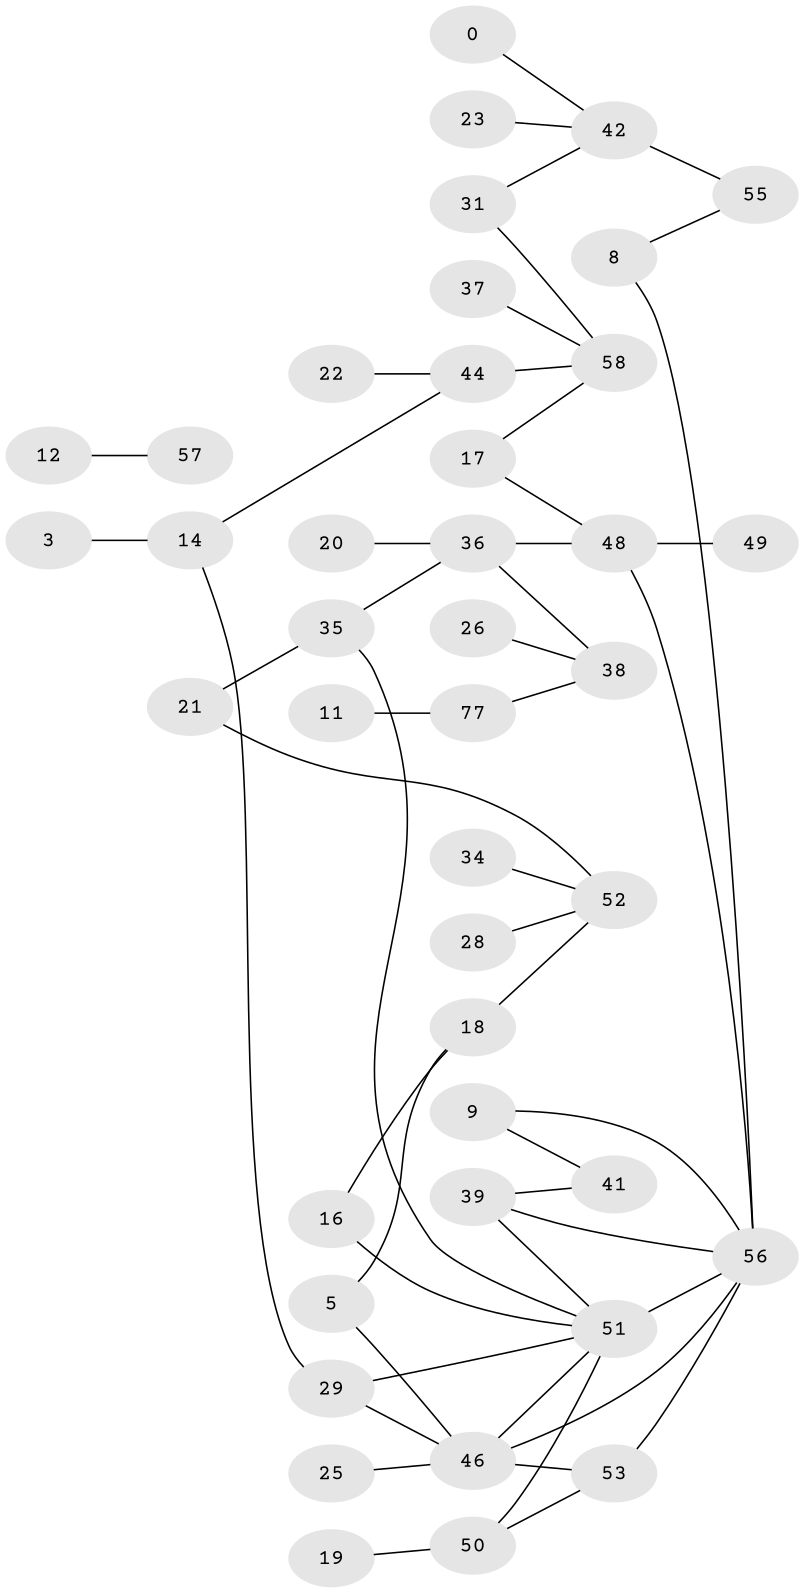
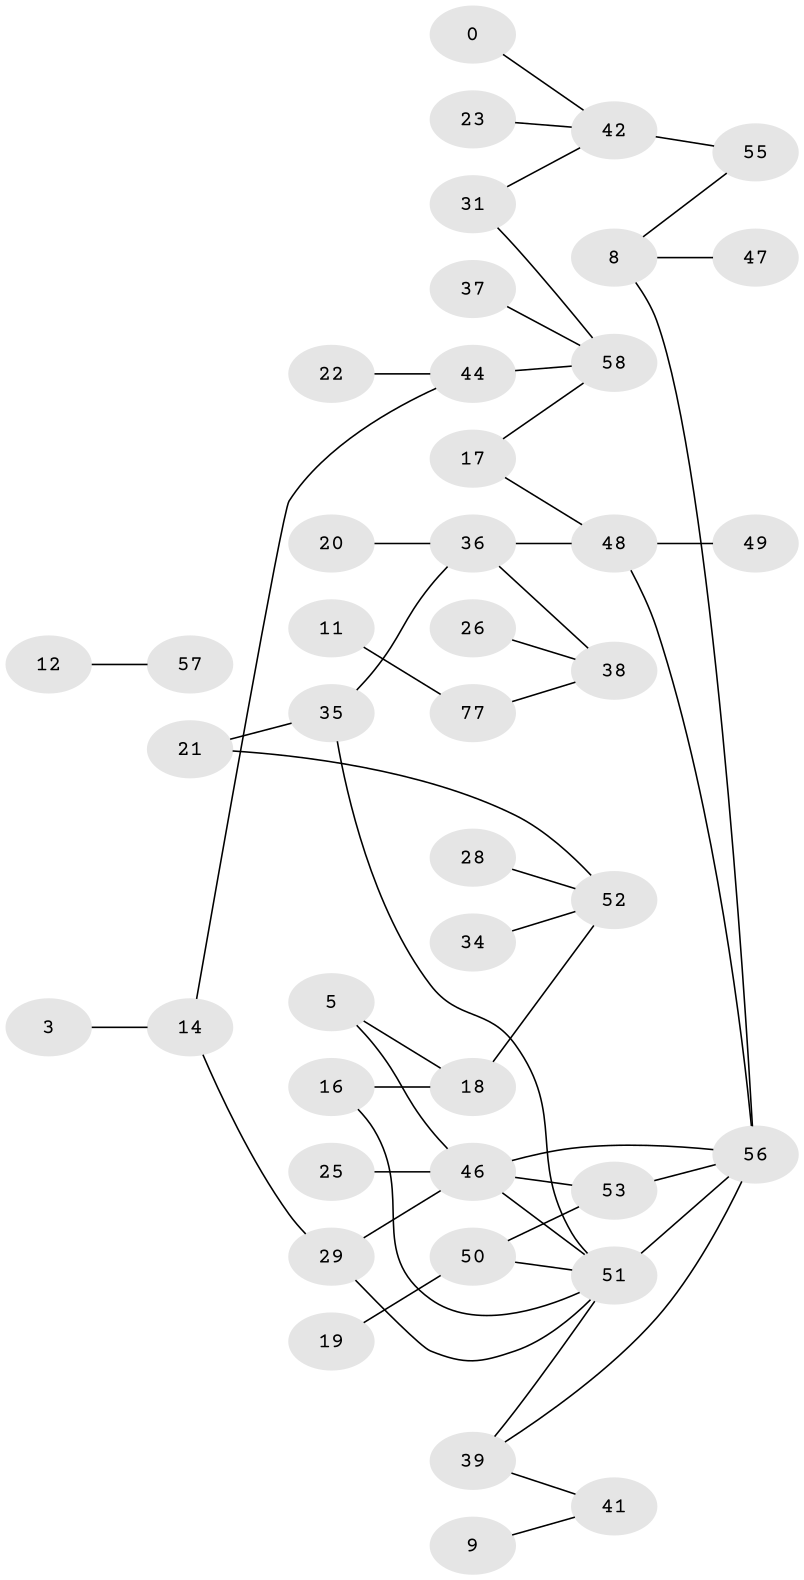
none -> (756, 258)
(646, 1137) -> none
